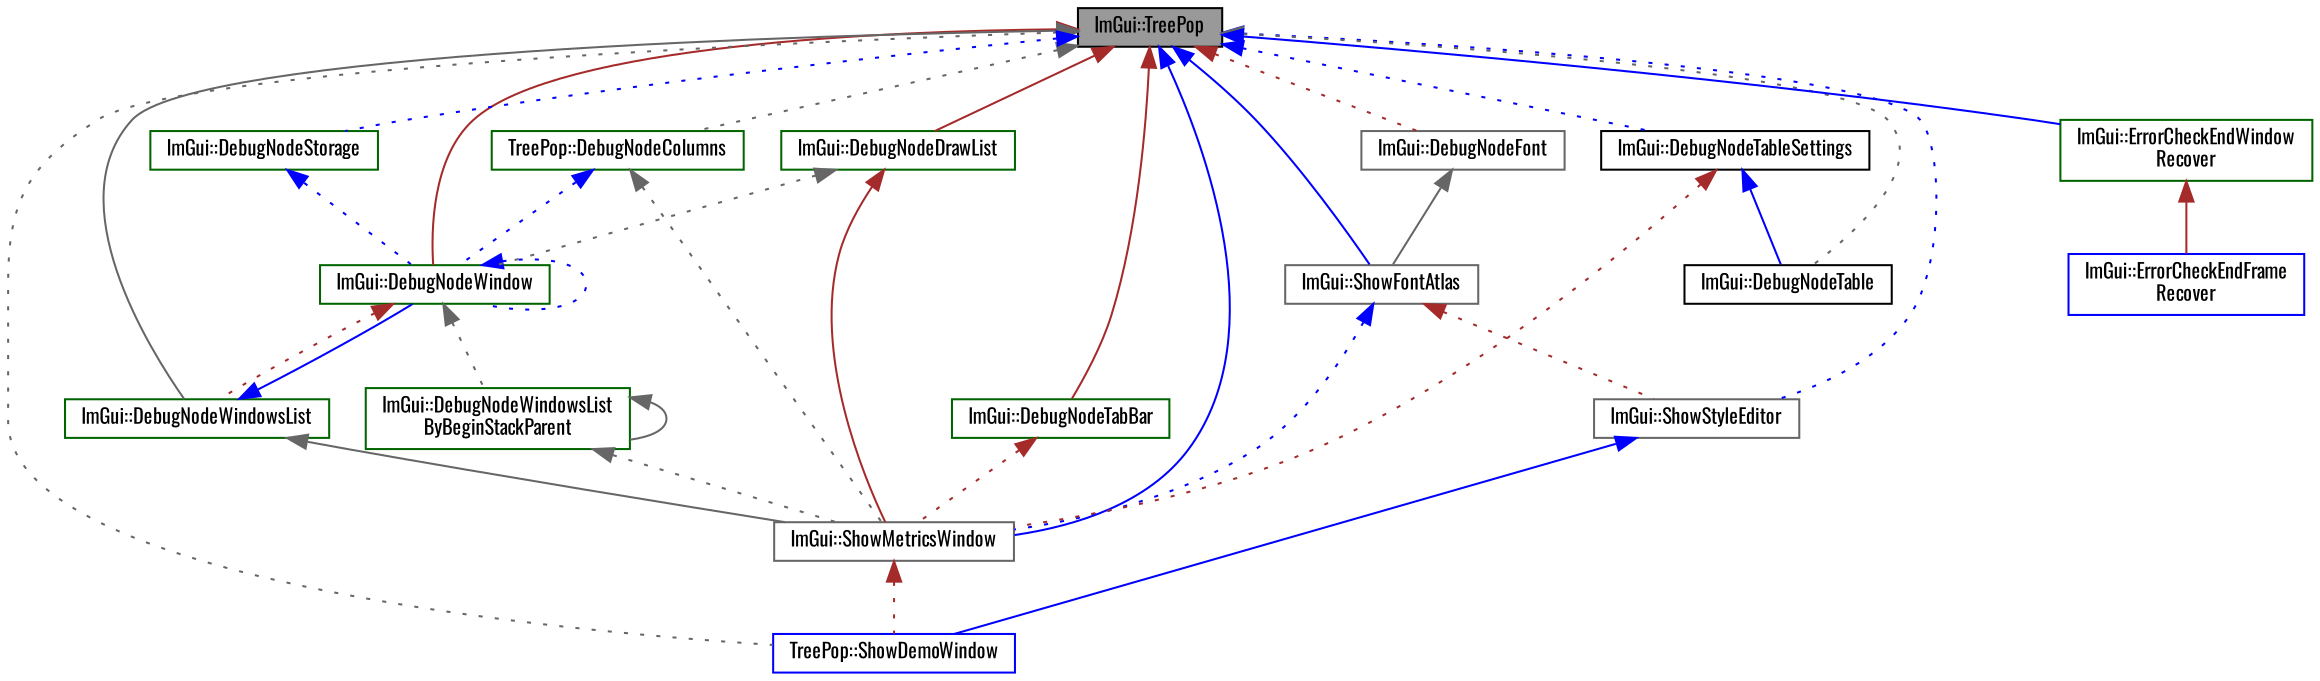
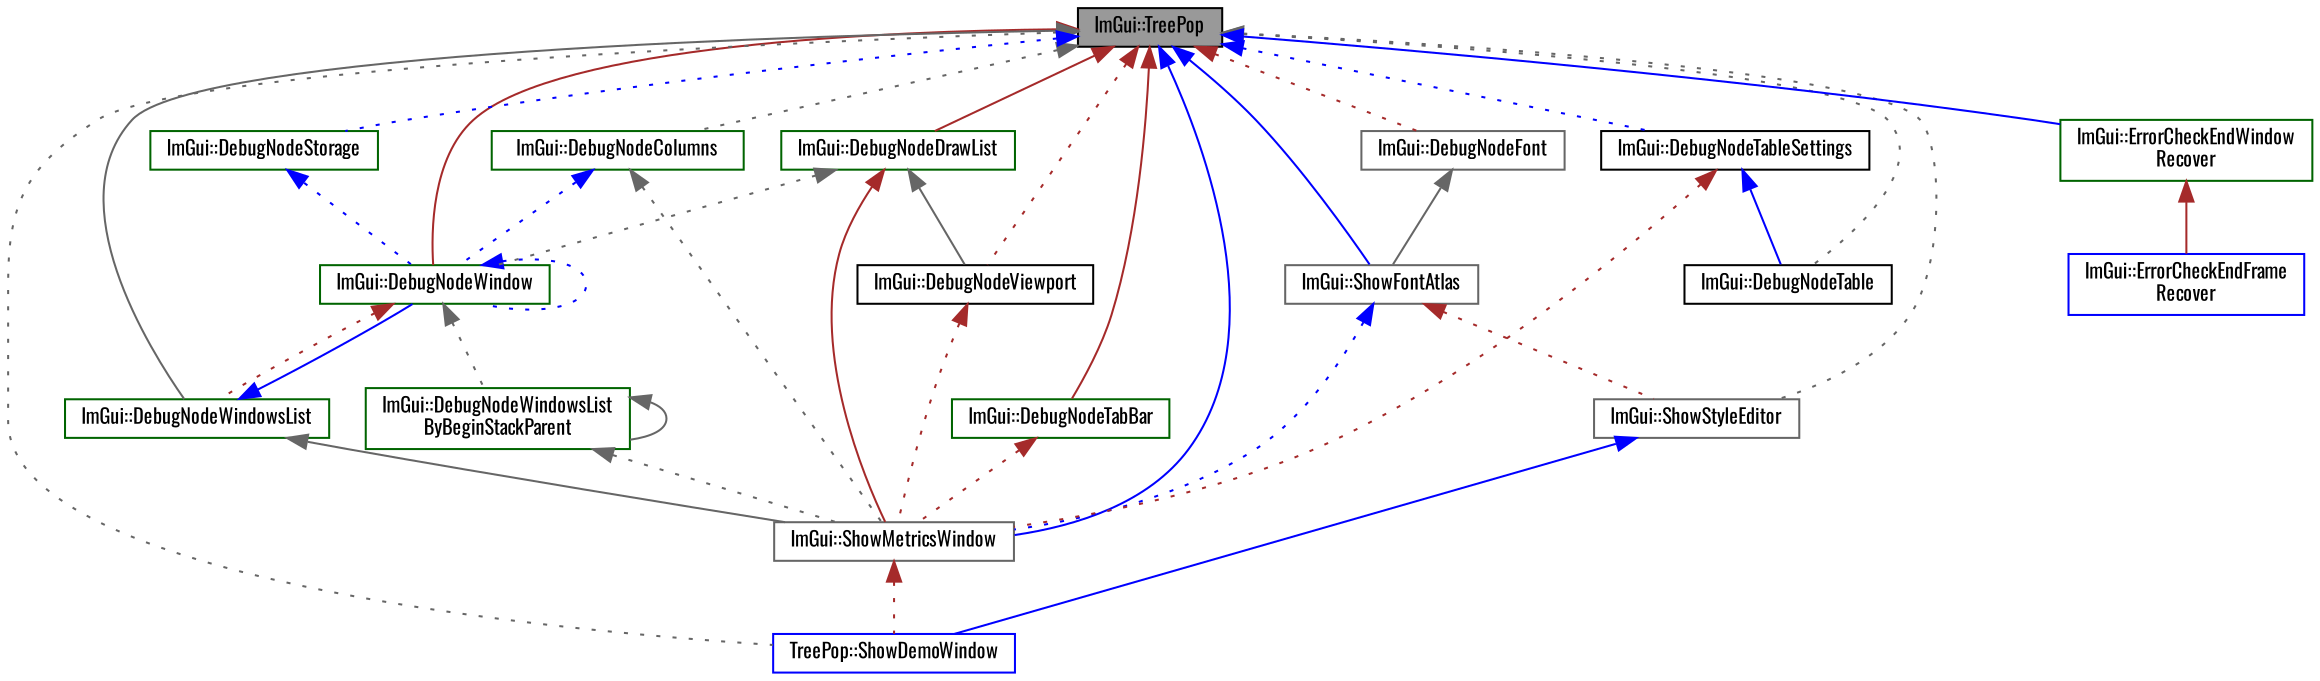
(1916, 118) -> (1916, 118)
(618, 150) -> (618, 150)
none -> (975, 284)
